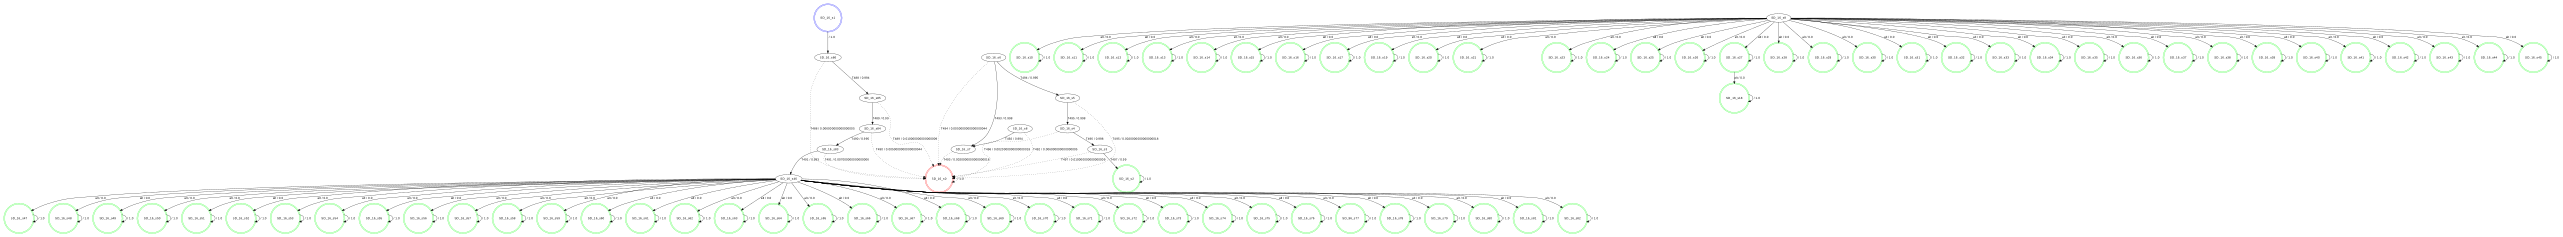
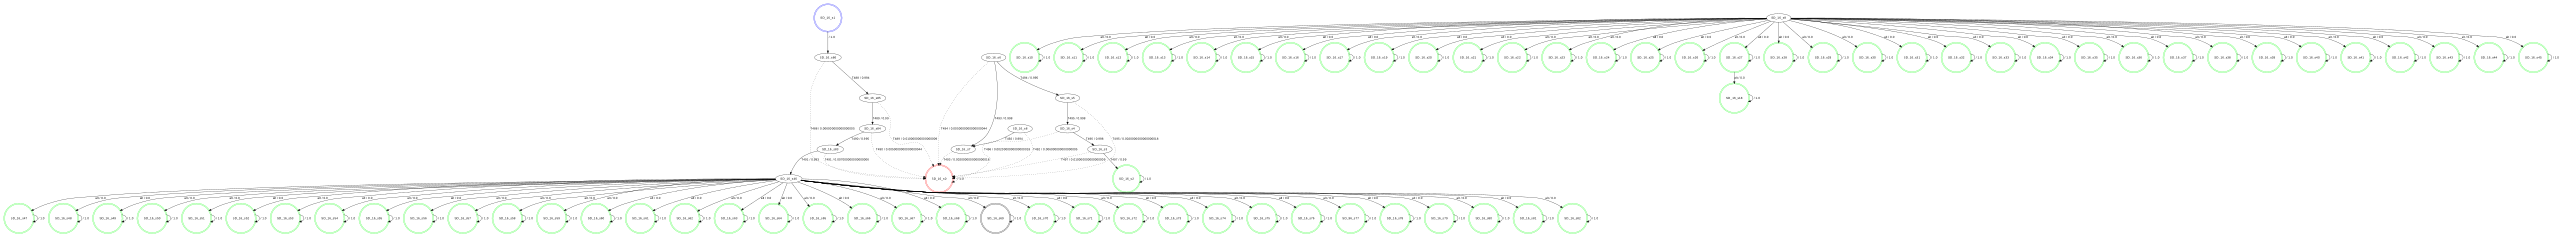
none -> (1512, 58)
(996, 218) -> (996, 218)
